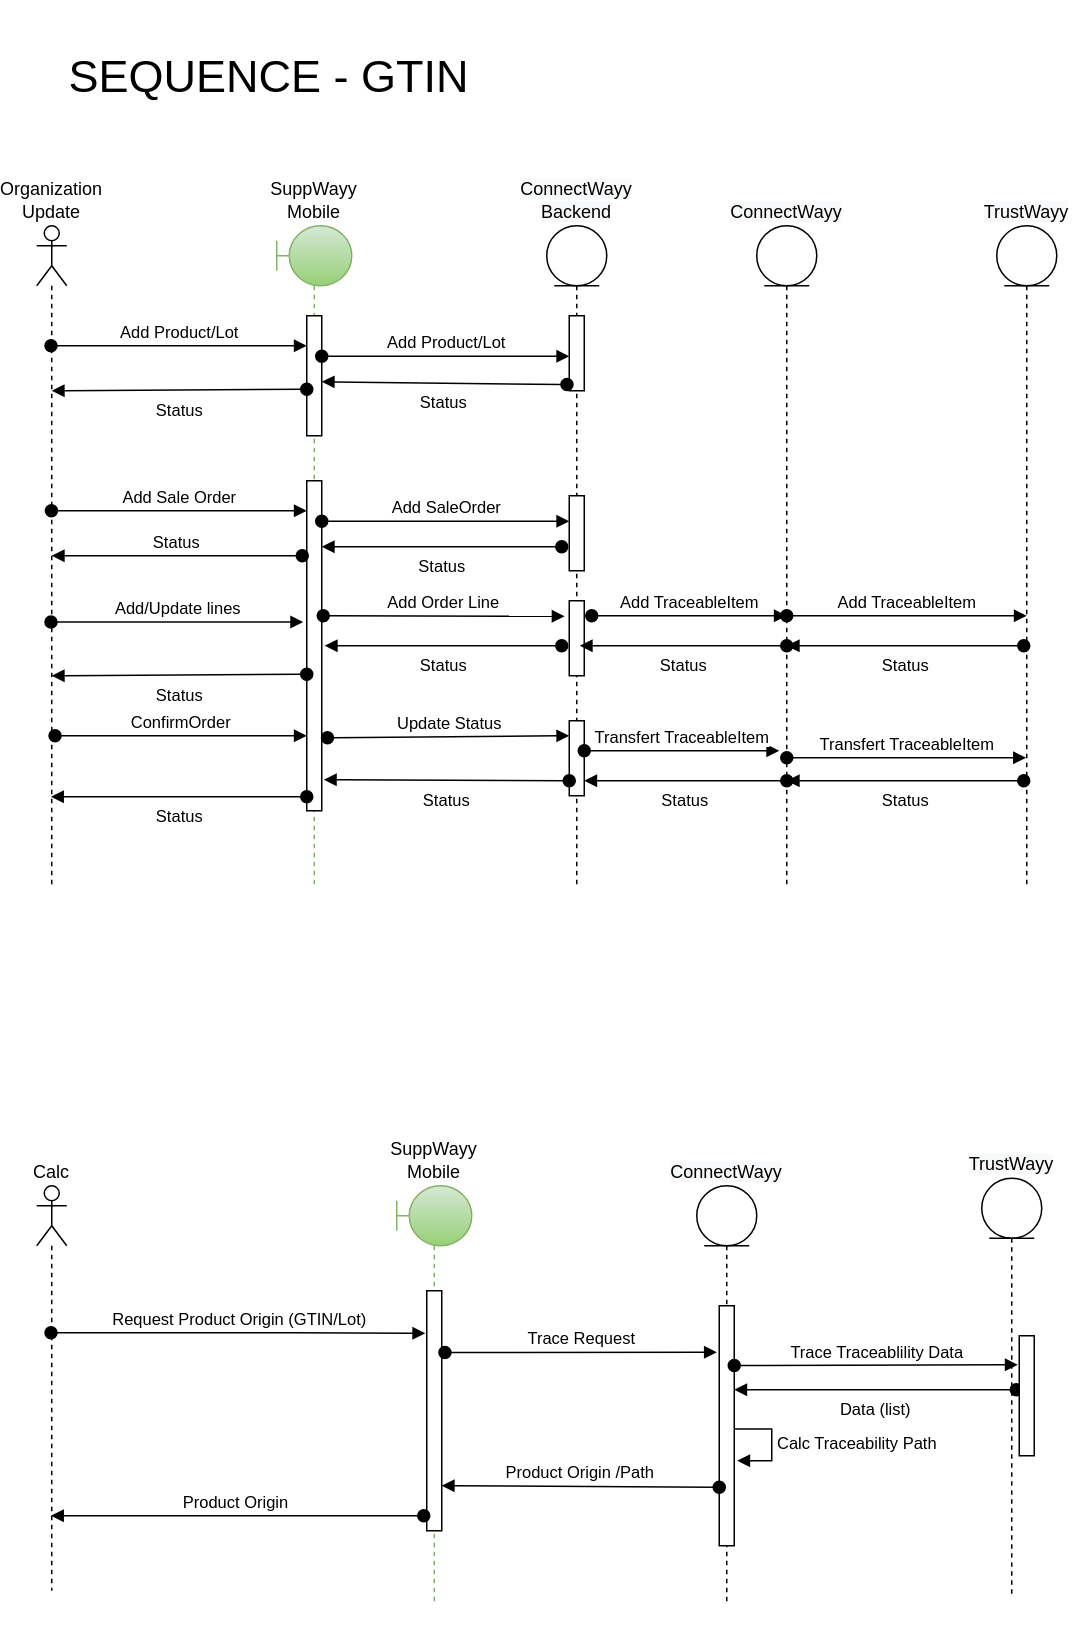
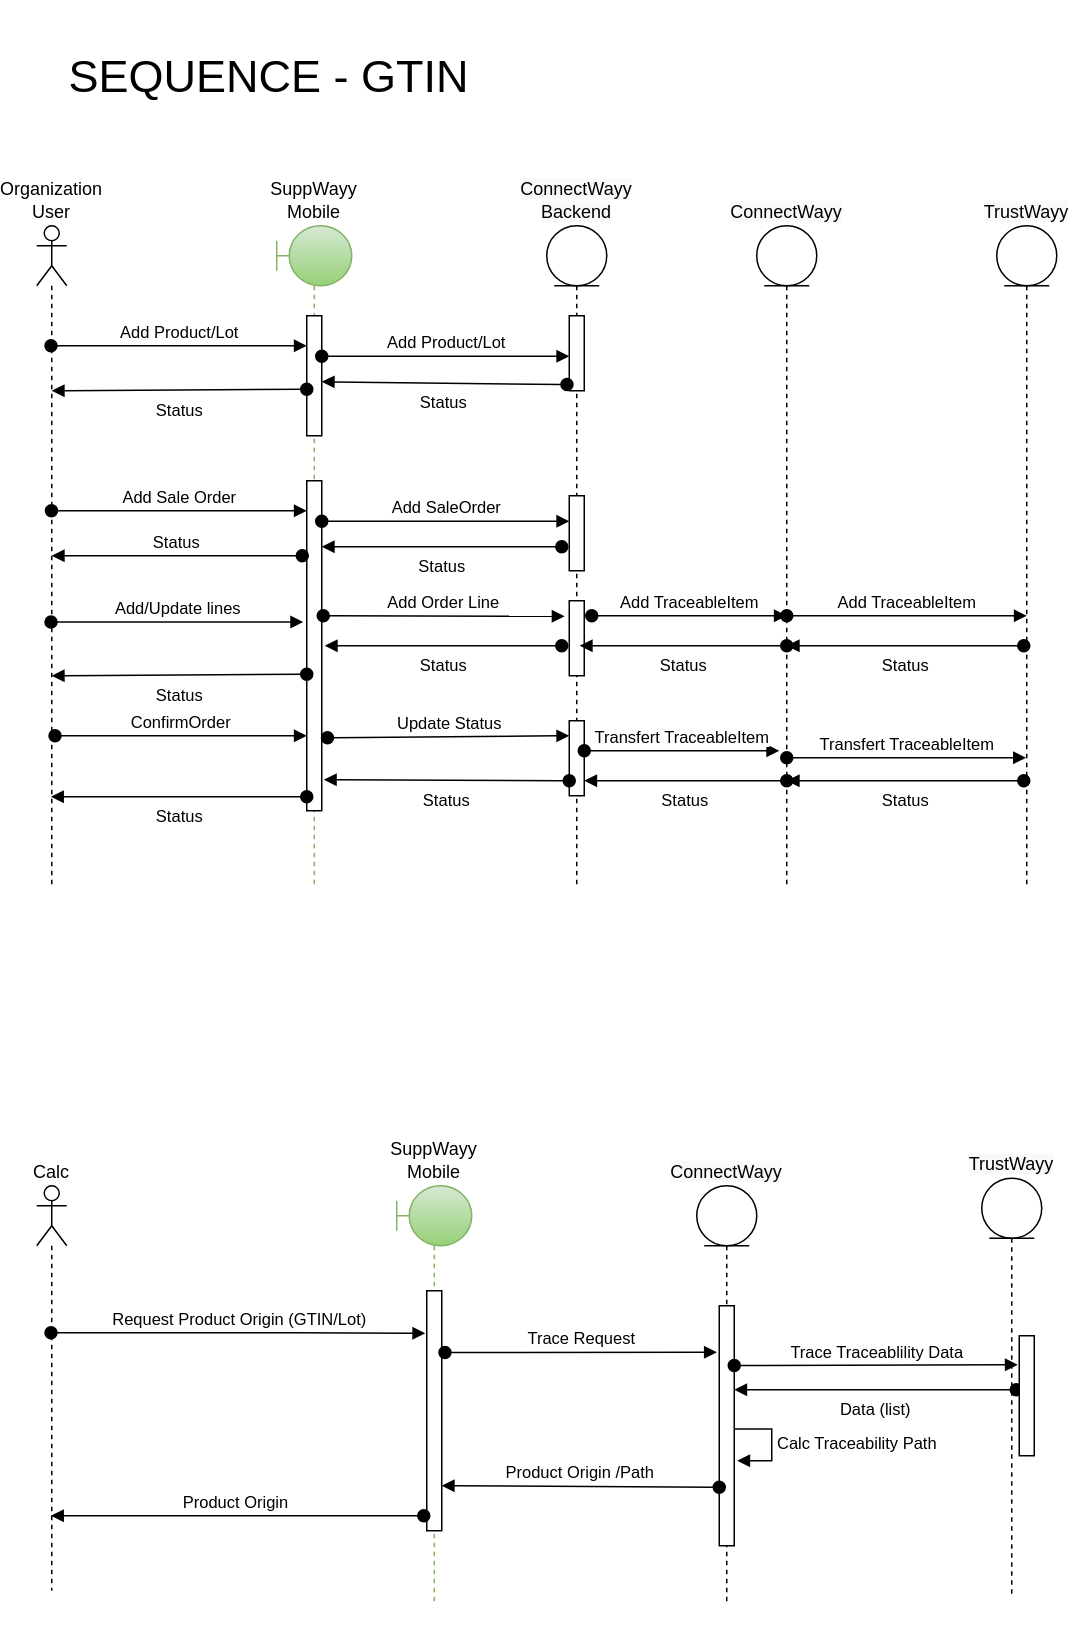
(52, 146) -> (52, 156)
